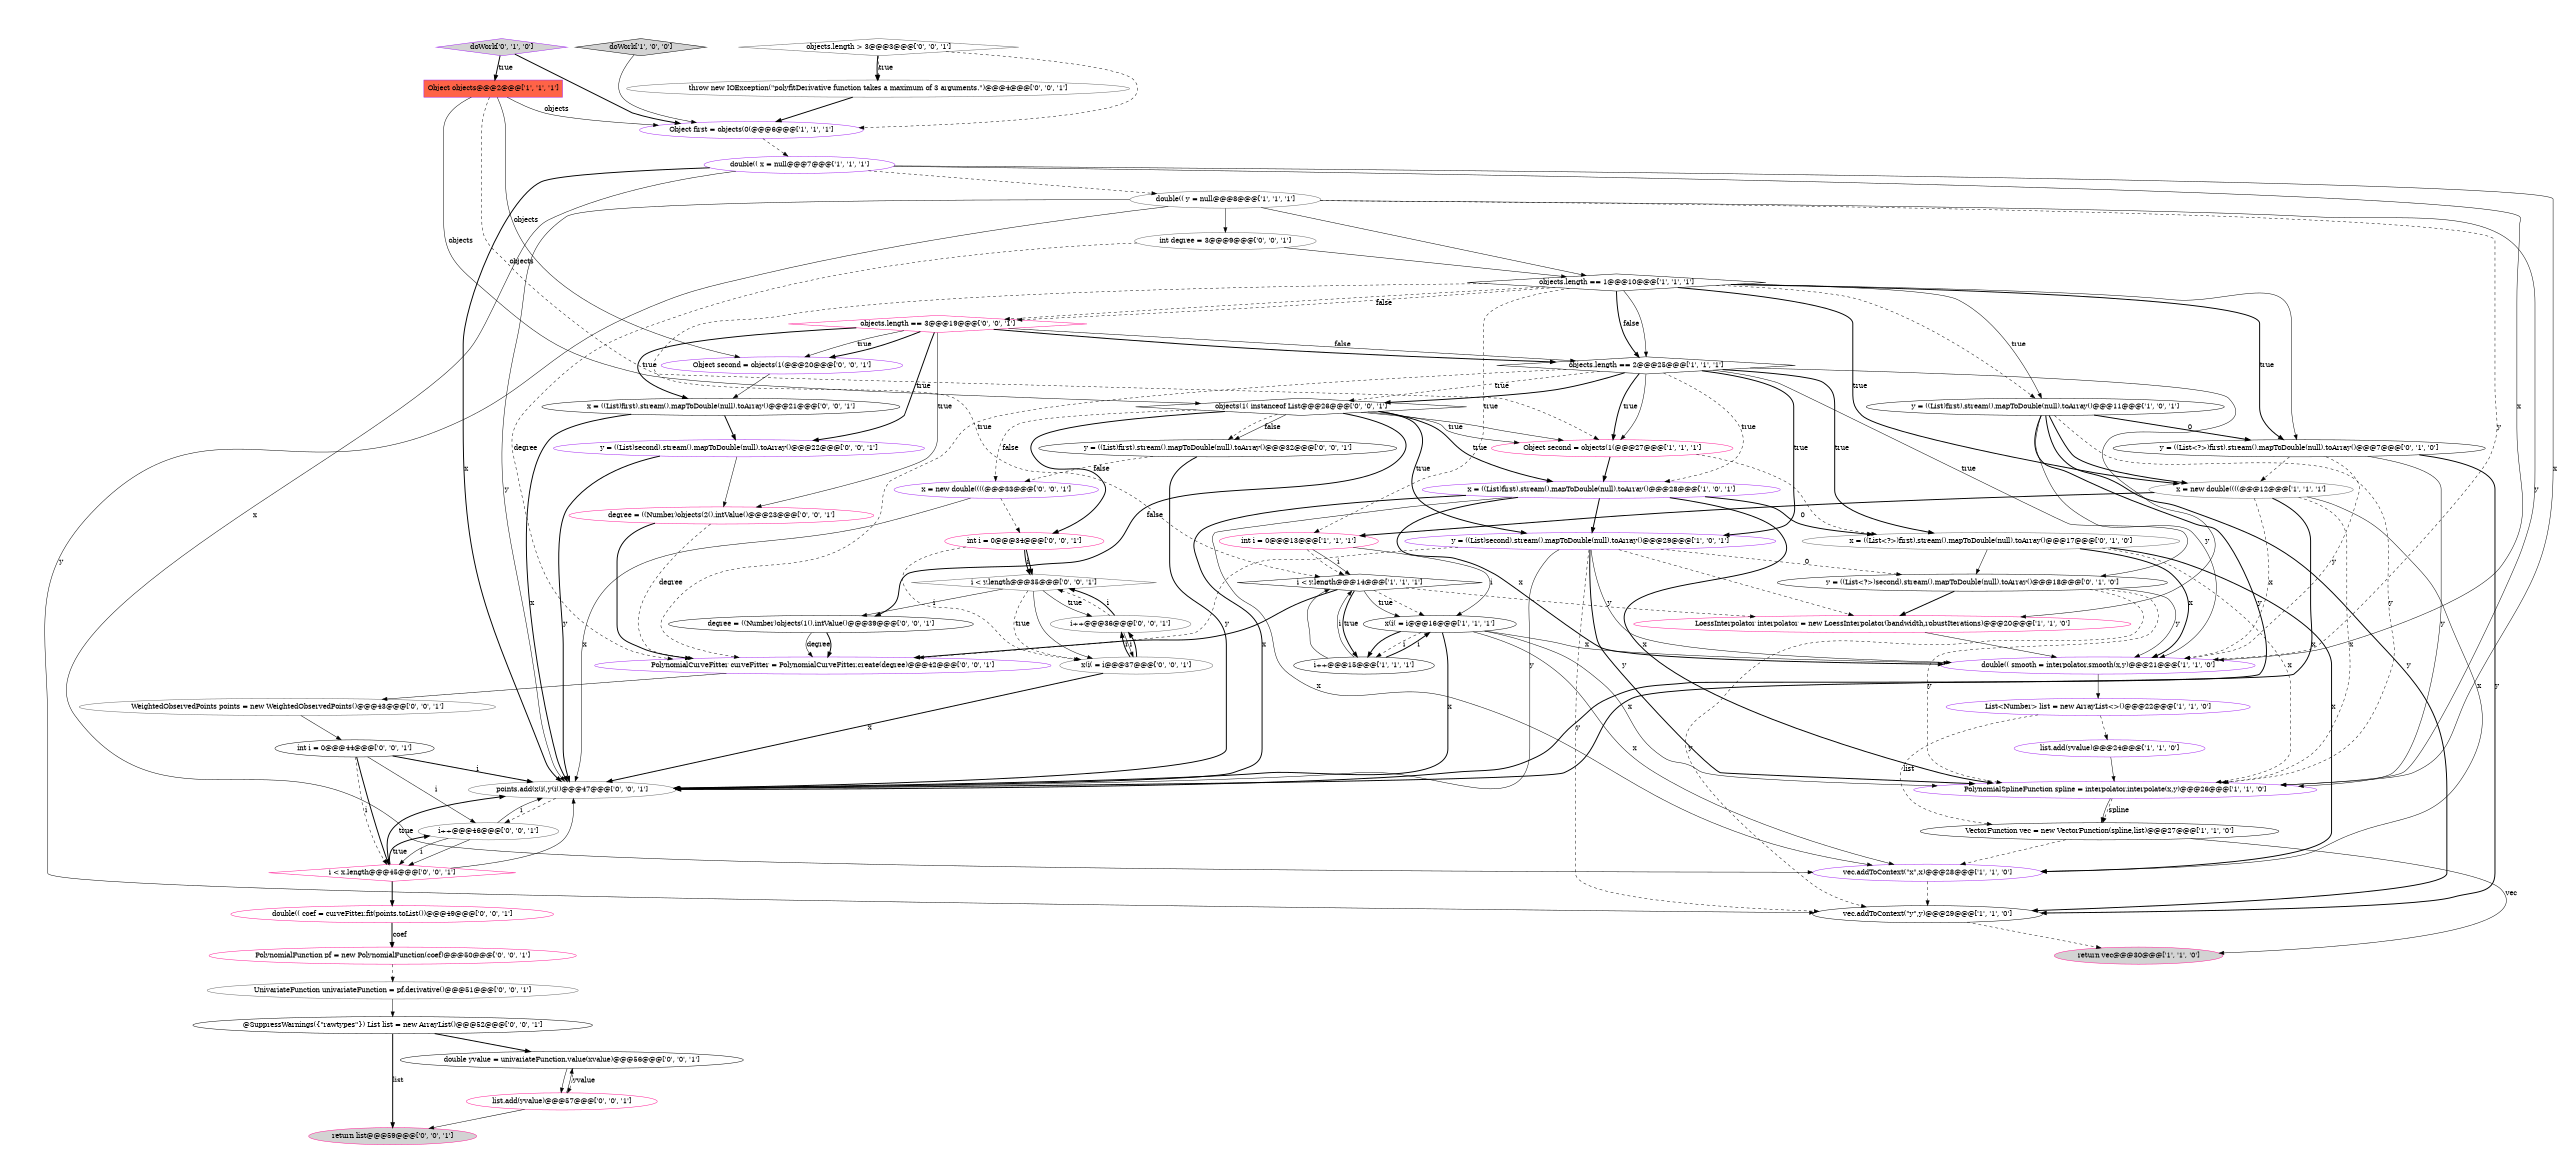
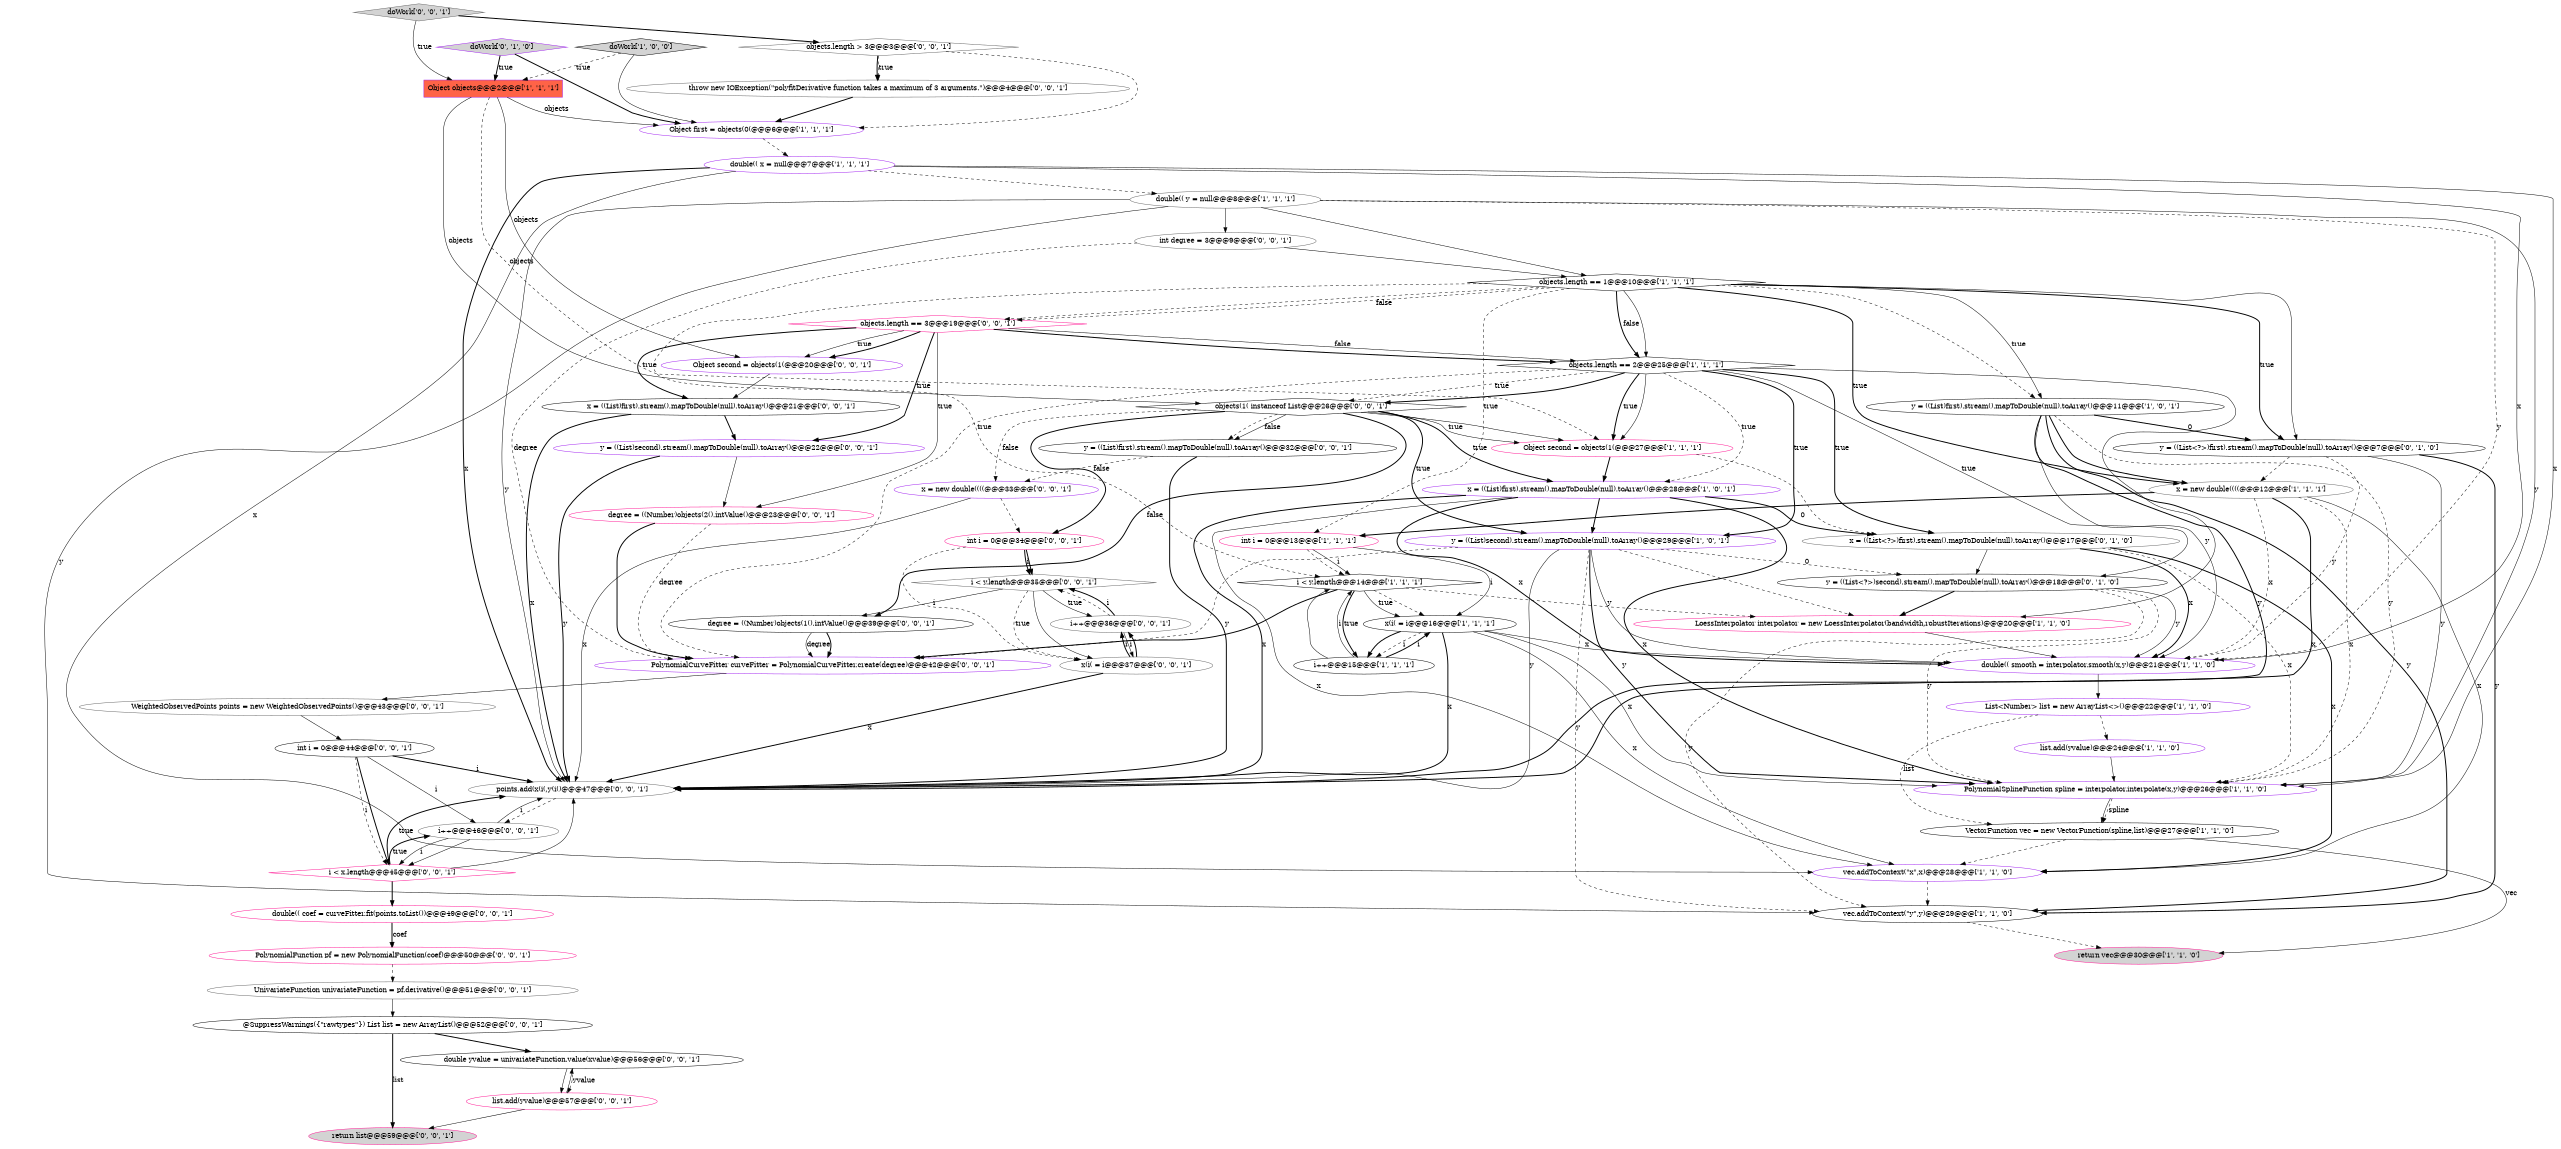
none -> (419, 12)
none -> (574, 66)
